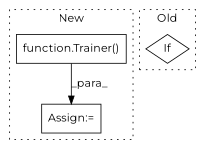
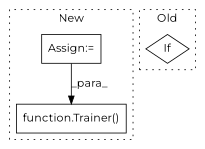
(71, 80) -> (71, 80)
